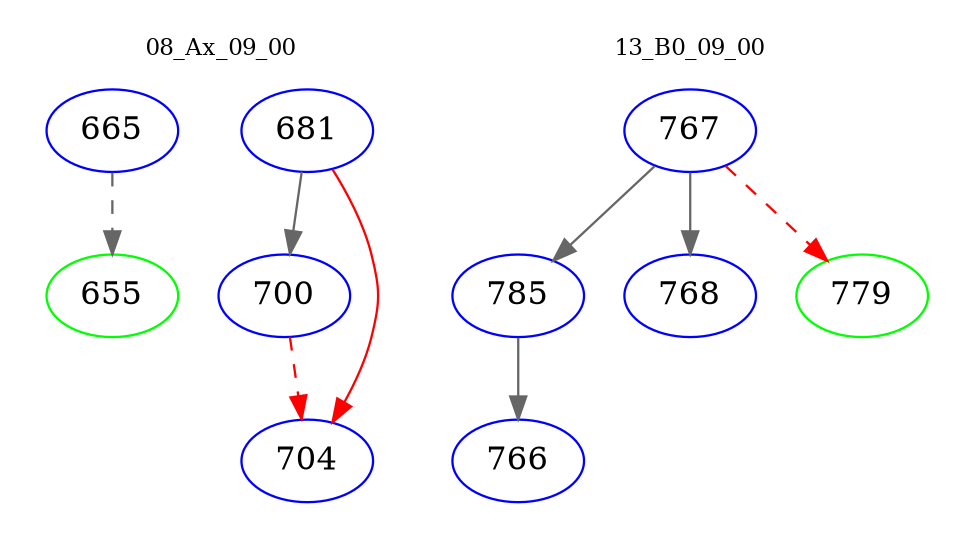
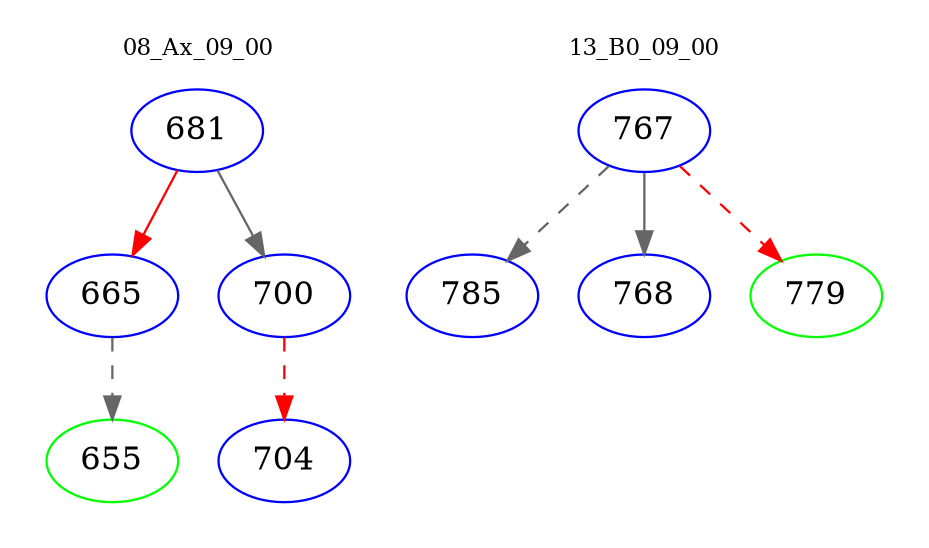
(612, 206) -> (567, 206)
(377, 284) -> (160, 203)
(518, 461) -> none
